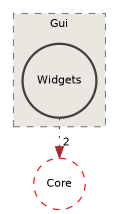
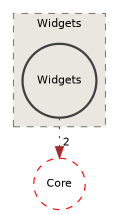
(59, 24) -> (59, 24)
